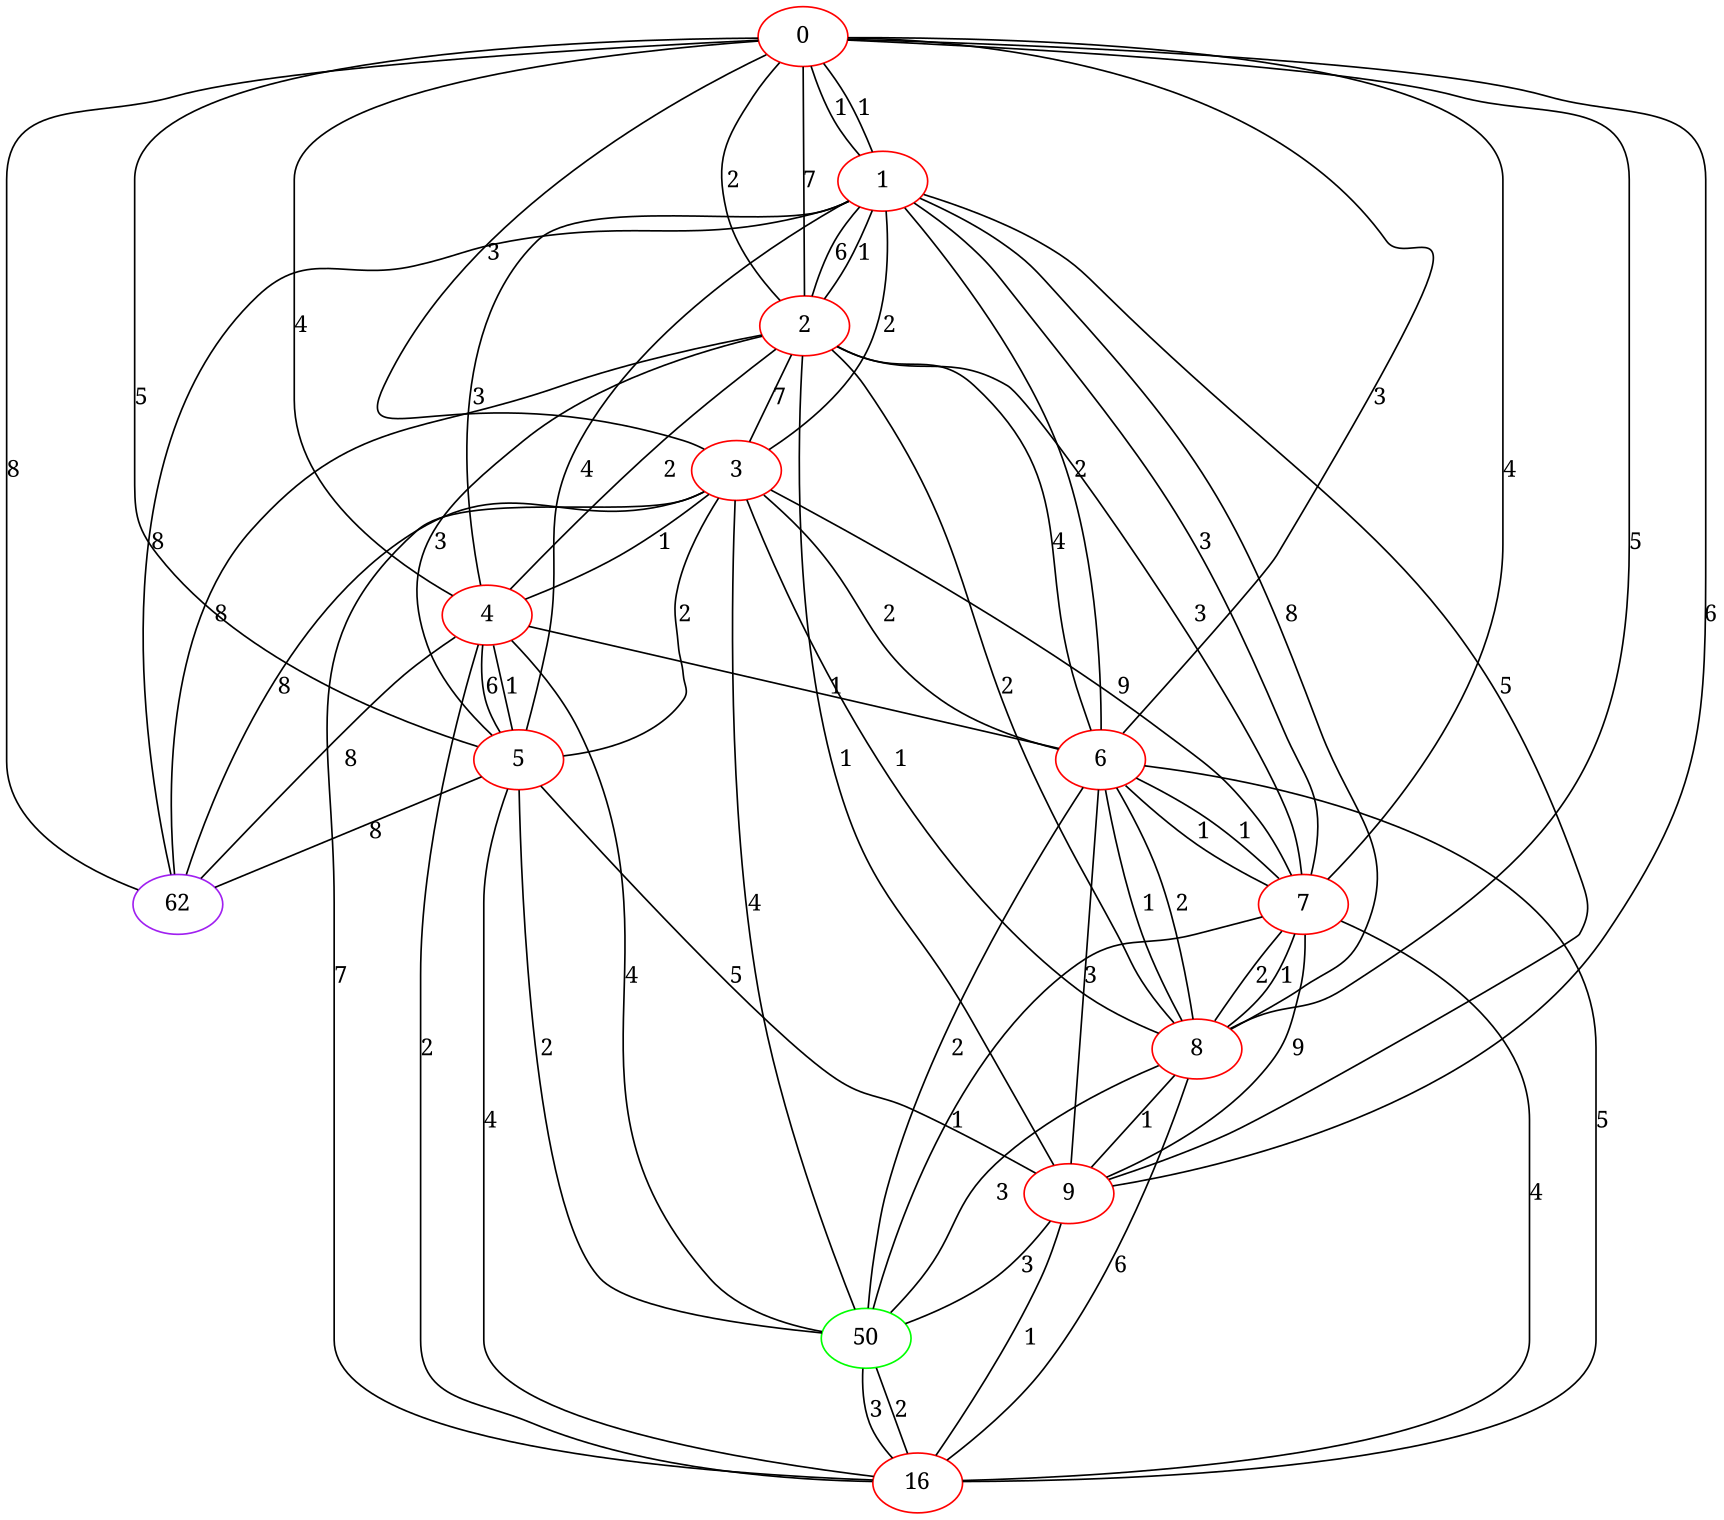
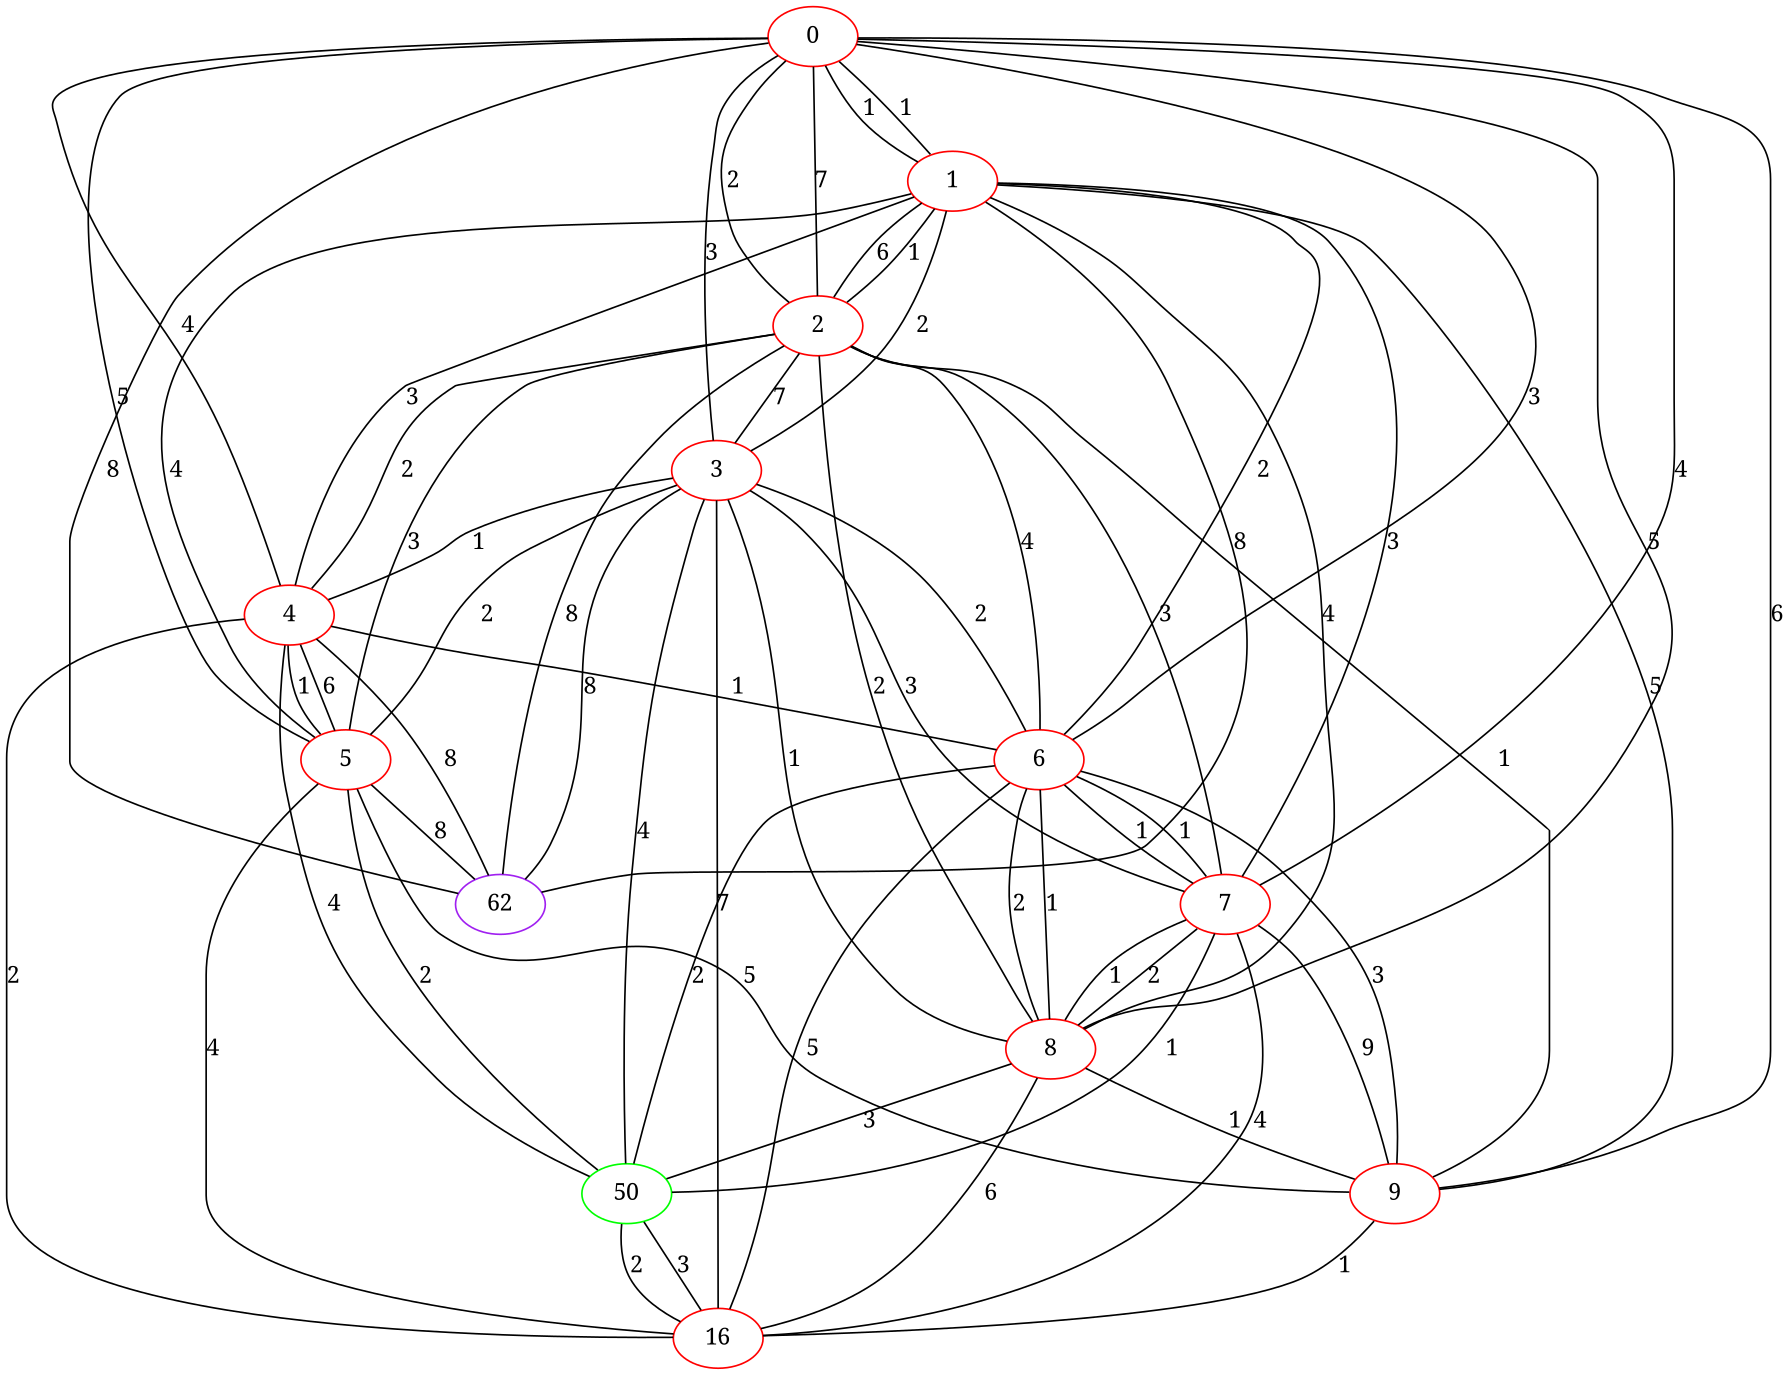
(1292, 615) -> (1328, 615)
(1124, 687) -> (911, 687)
(986, 1284) -> none
